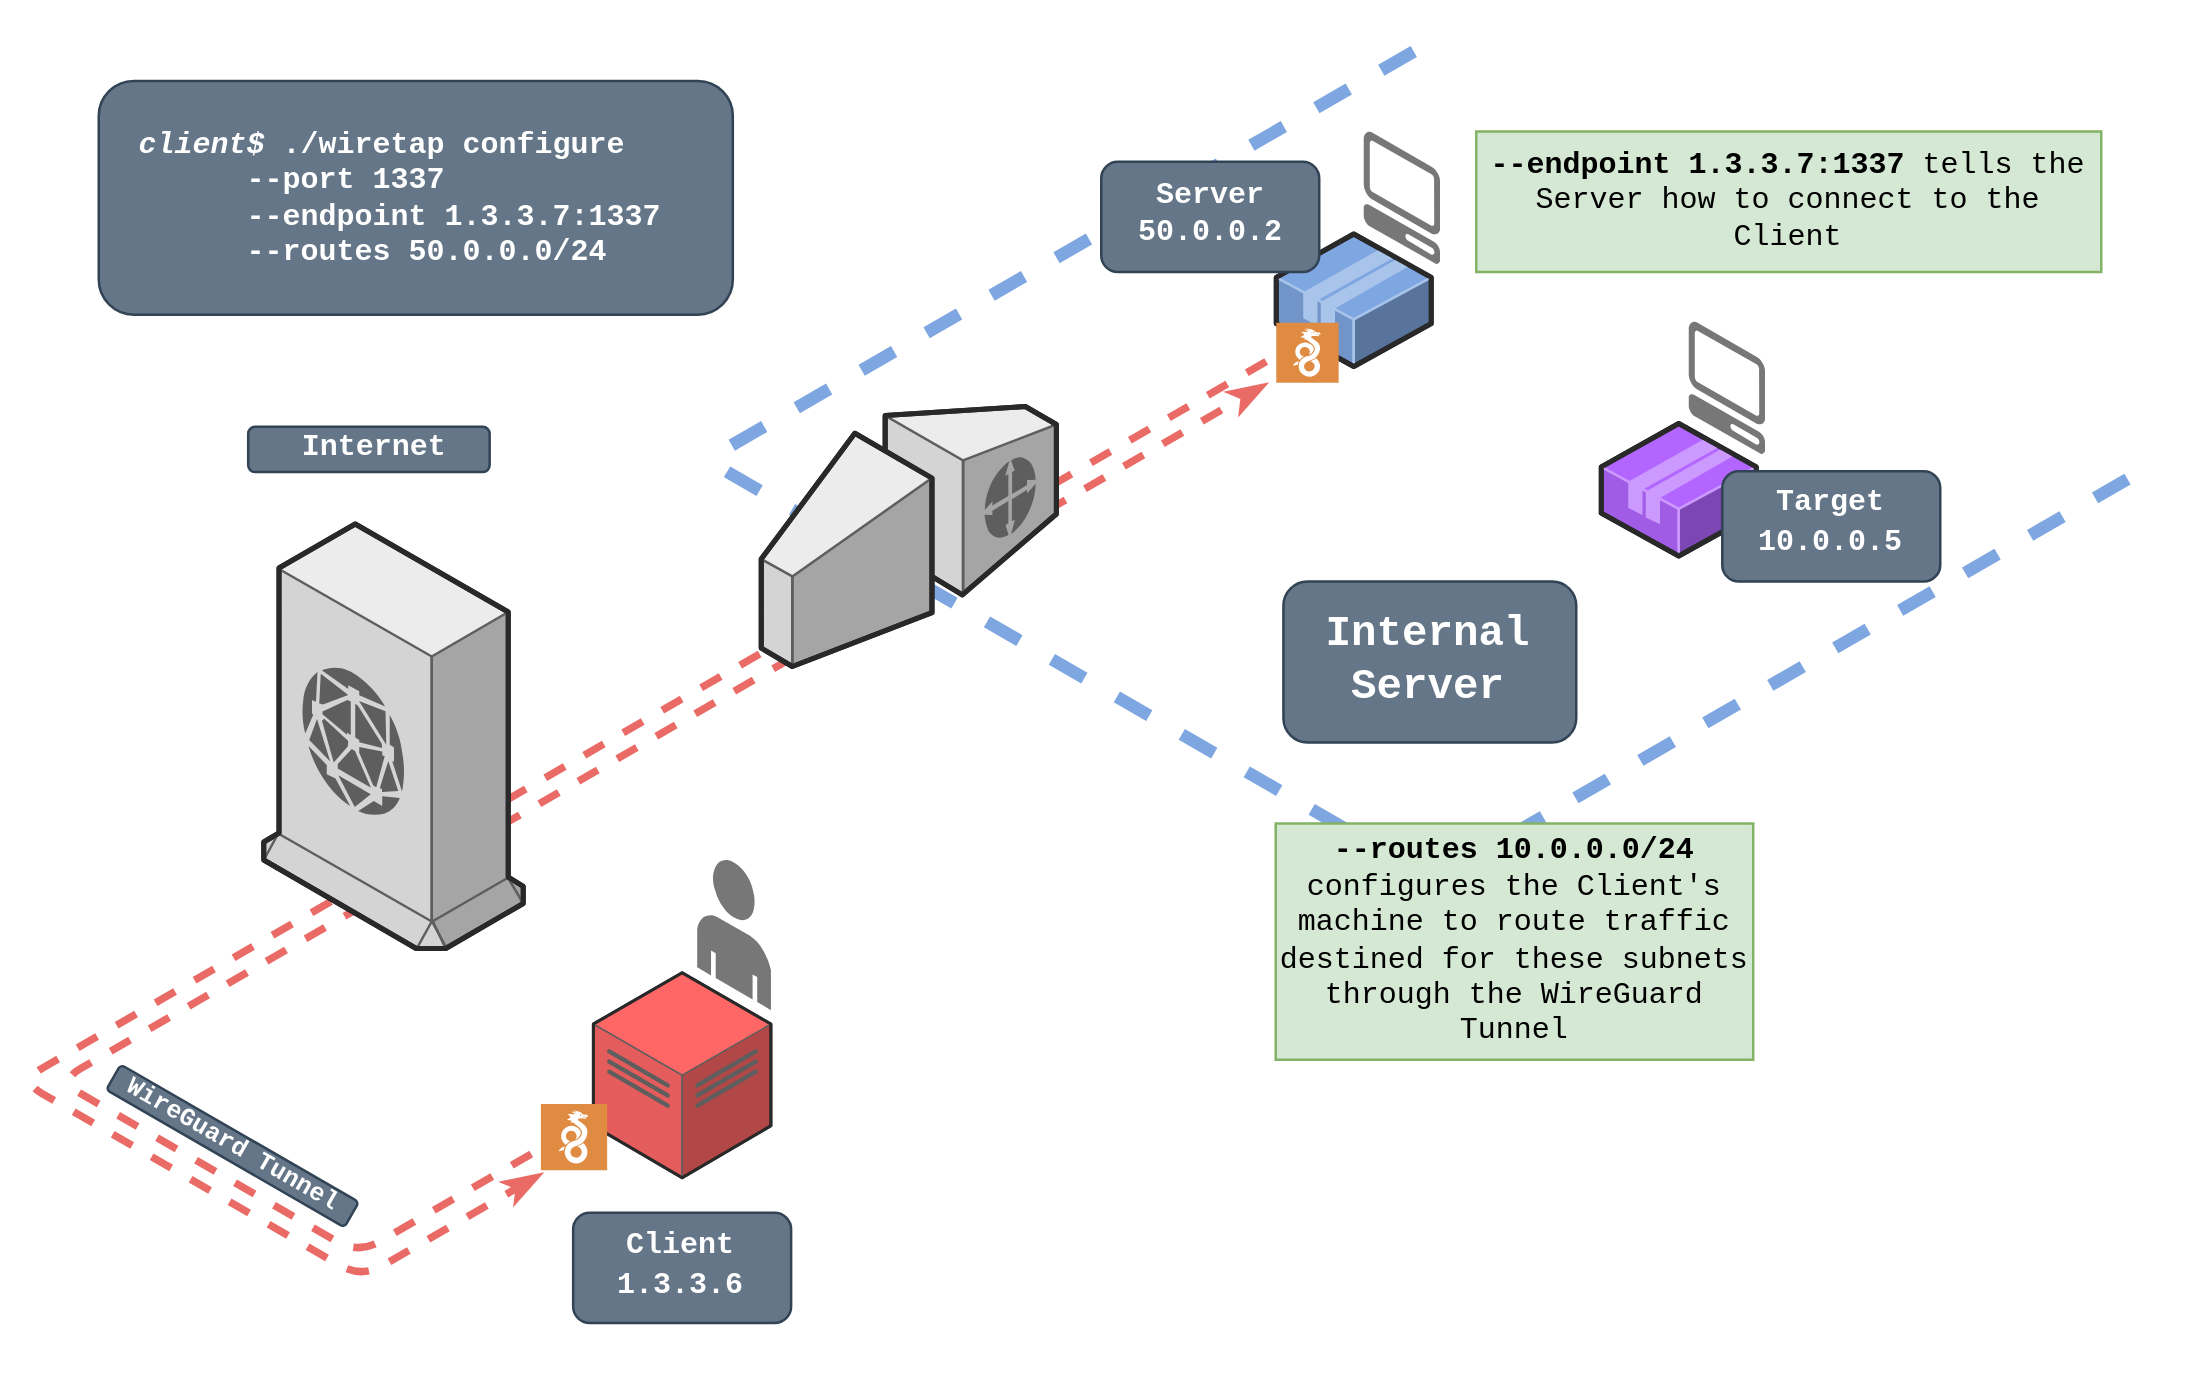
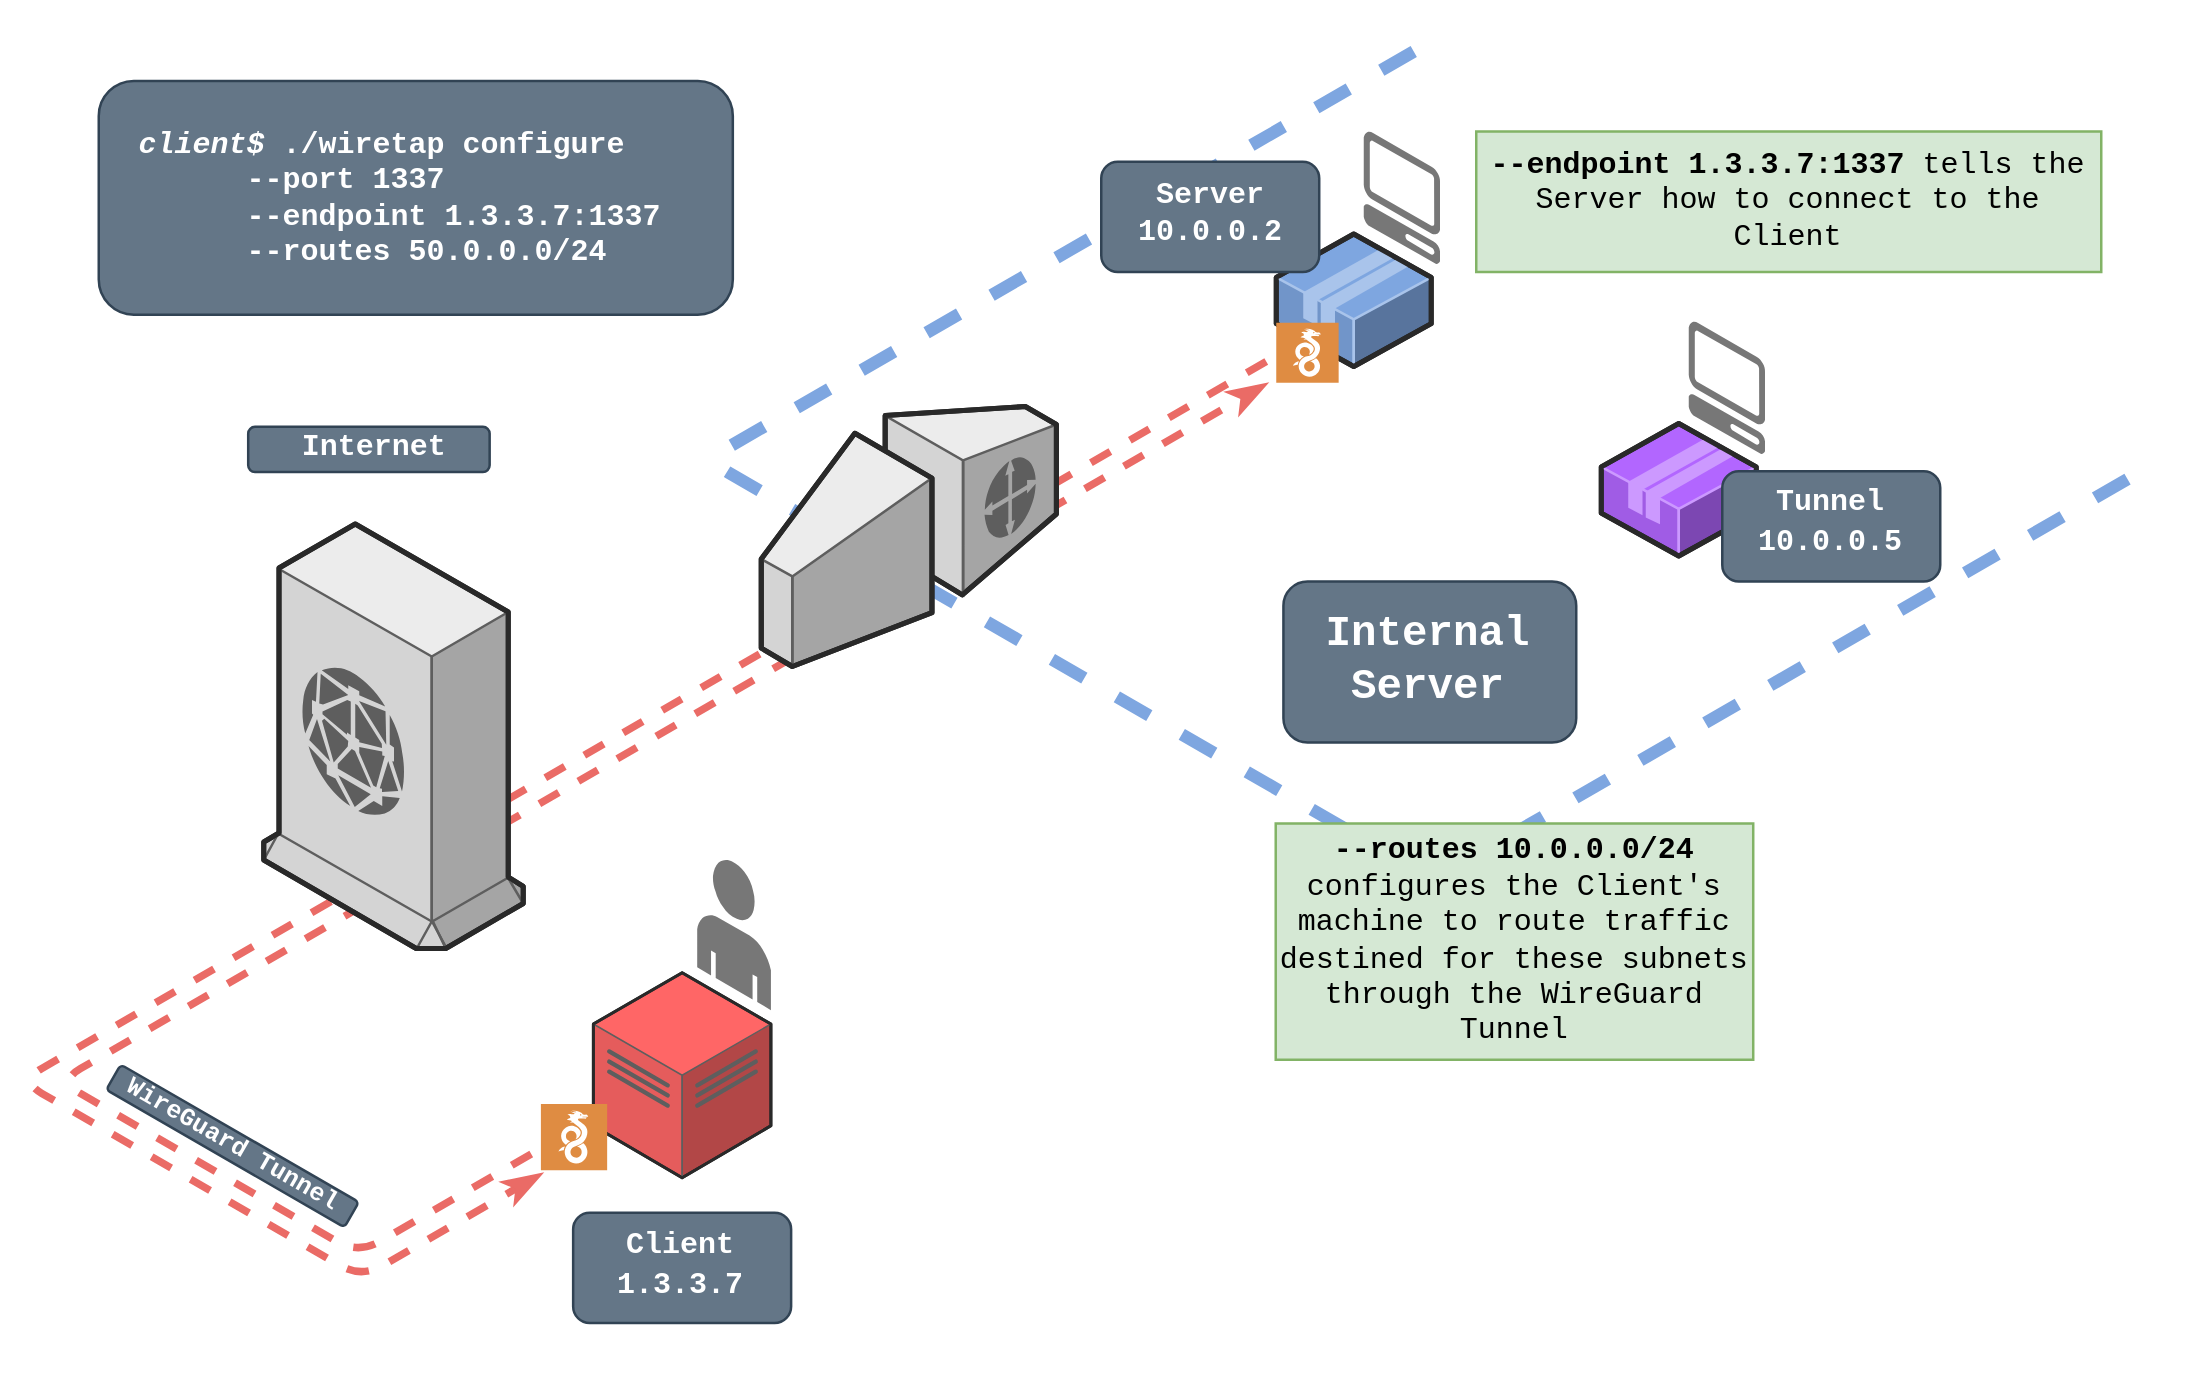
(1211, 234) -> (1211, 234)
(1831, 504) -> (1831, 504)
(681, 1286) -> (681, 1286)
